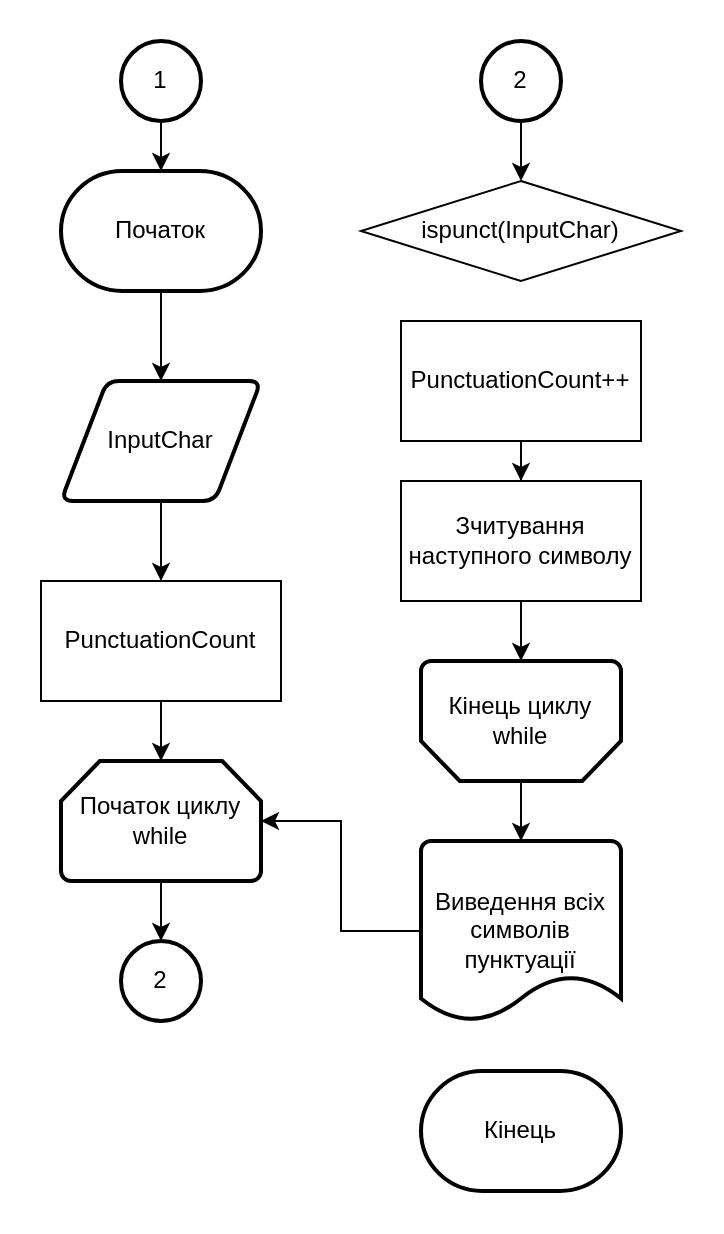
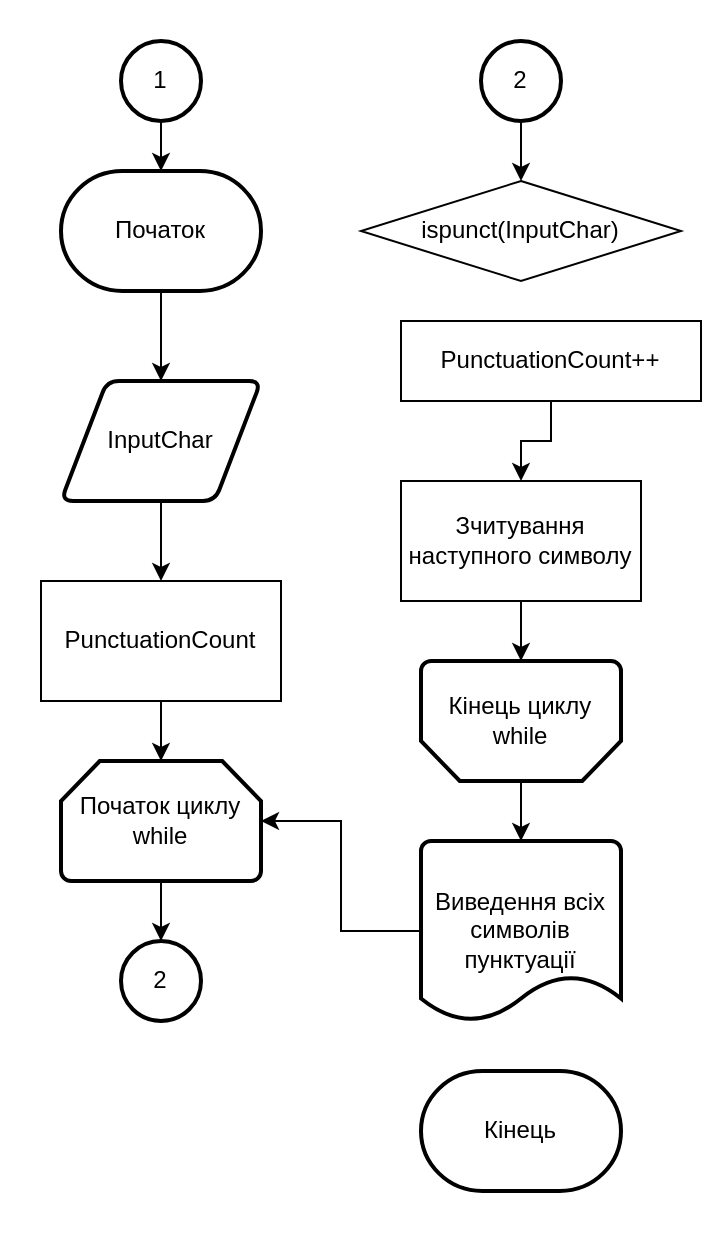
(521, 381) -> (551, 361)
